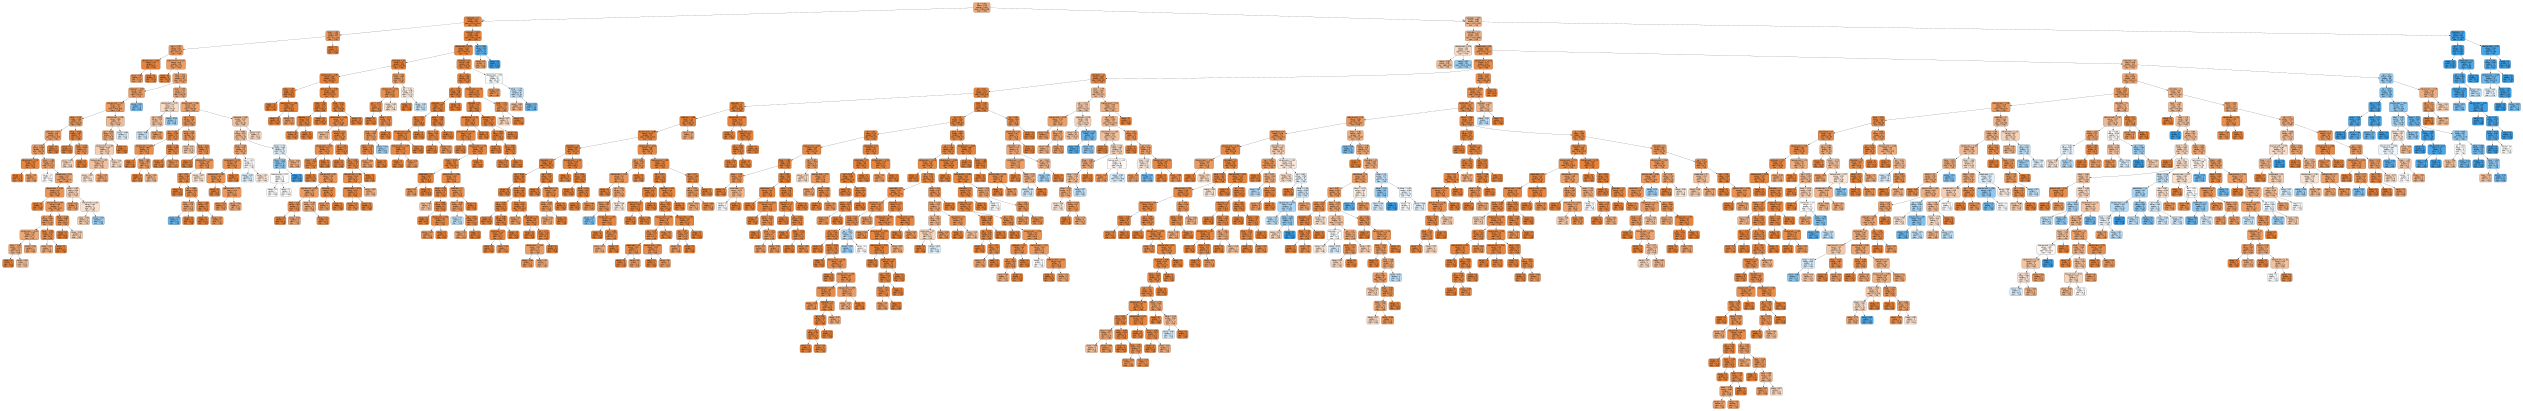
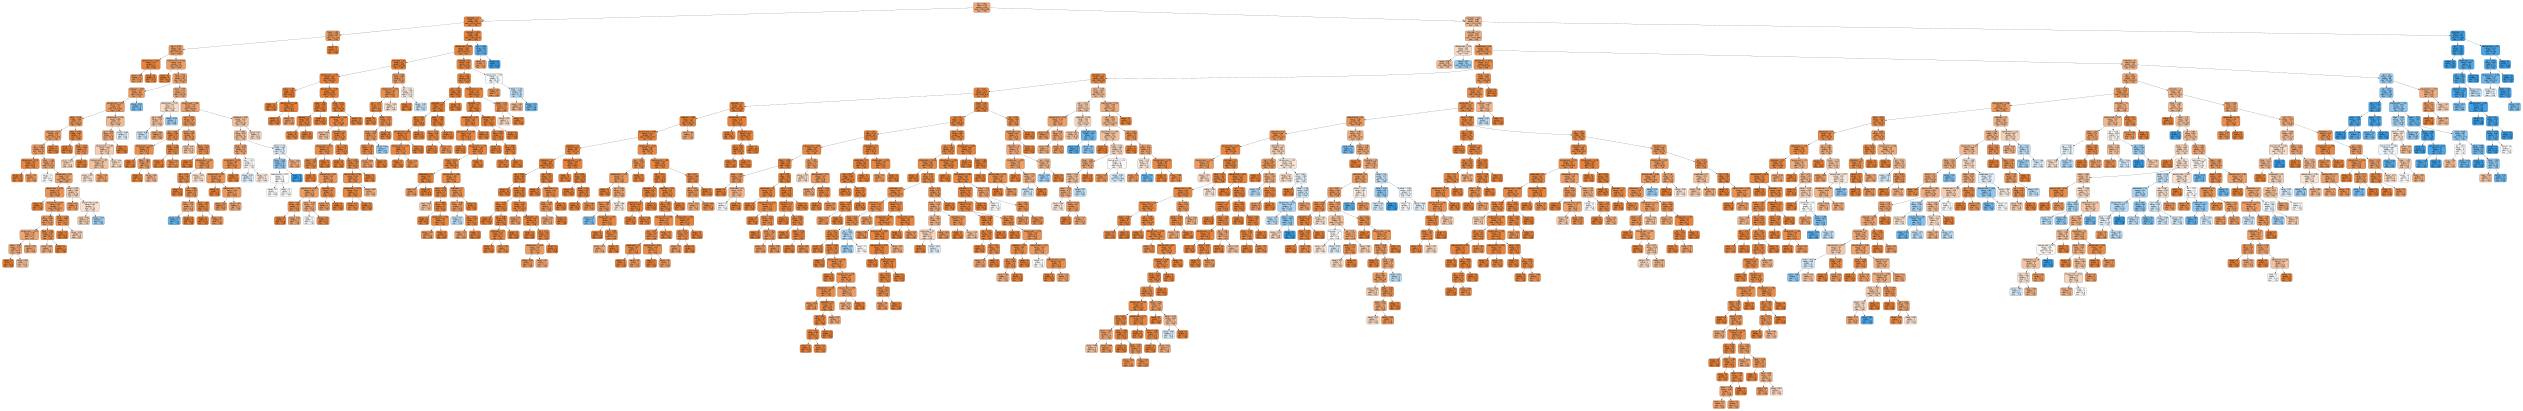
(2500, 107) -> none
(1190, 178) -> none
none -> (309, 221)
(898, 292) -> none
